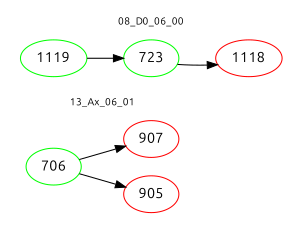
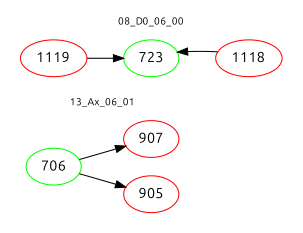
(54, 58) -> (54, 58)
(192, 65) -> (203, 51)
